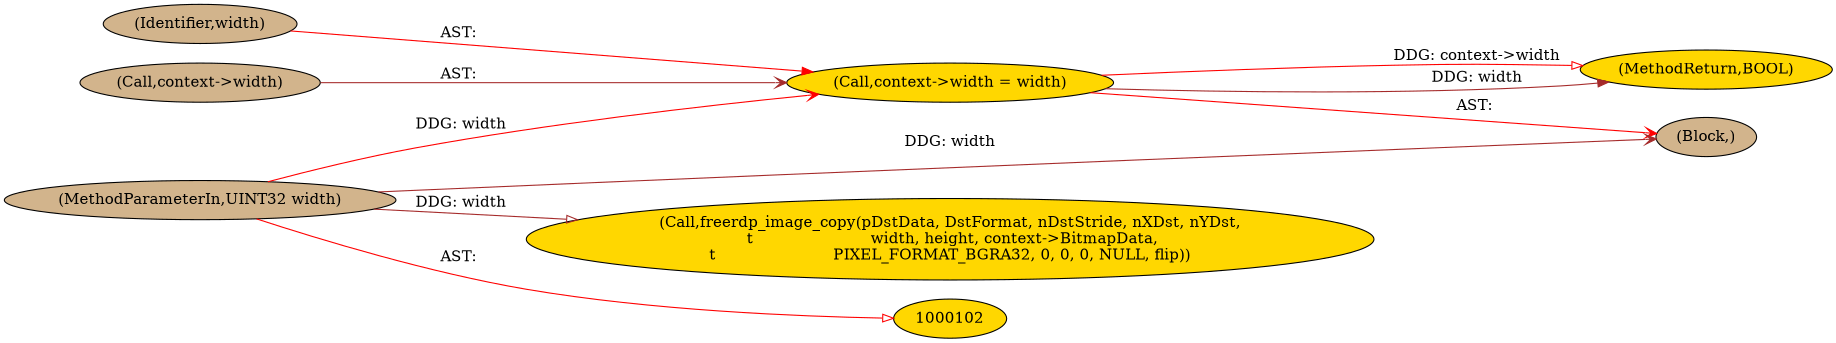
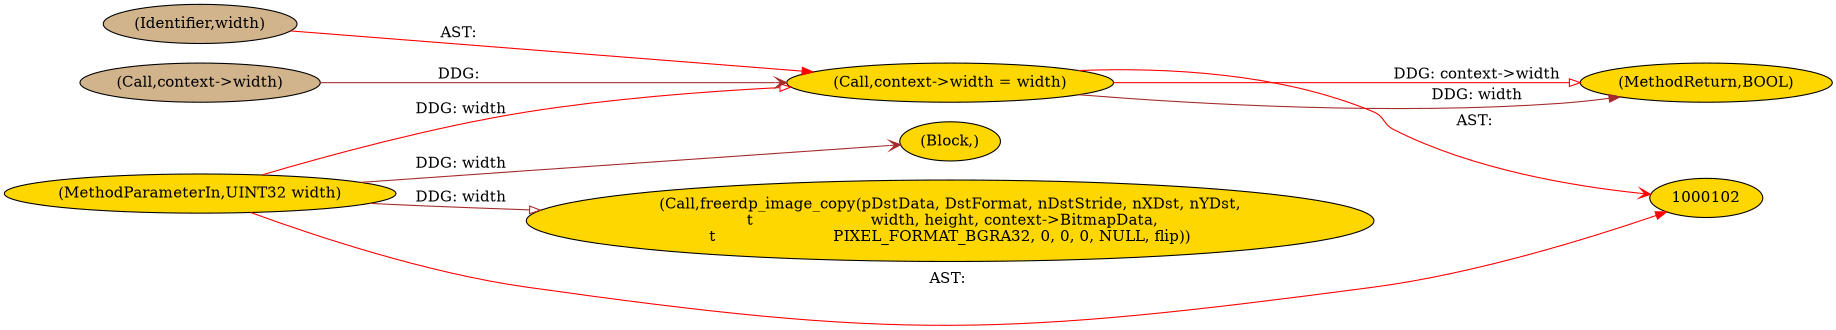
(461, 74) -> (461, 74)
(1368, 113) -> (1338, 99)
(536, 128) -> (518, 114)
(1706, 137) -> (950, 141)
(200, 200) -> (200, 194)
(565, 295) -> (953, 325)
